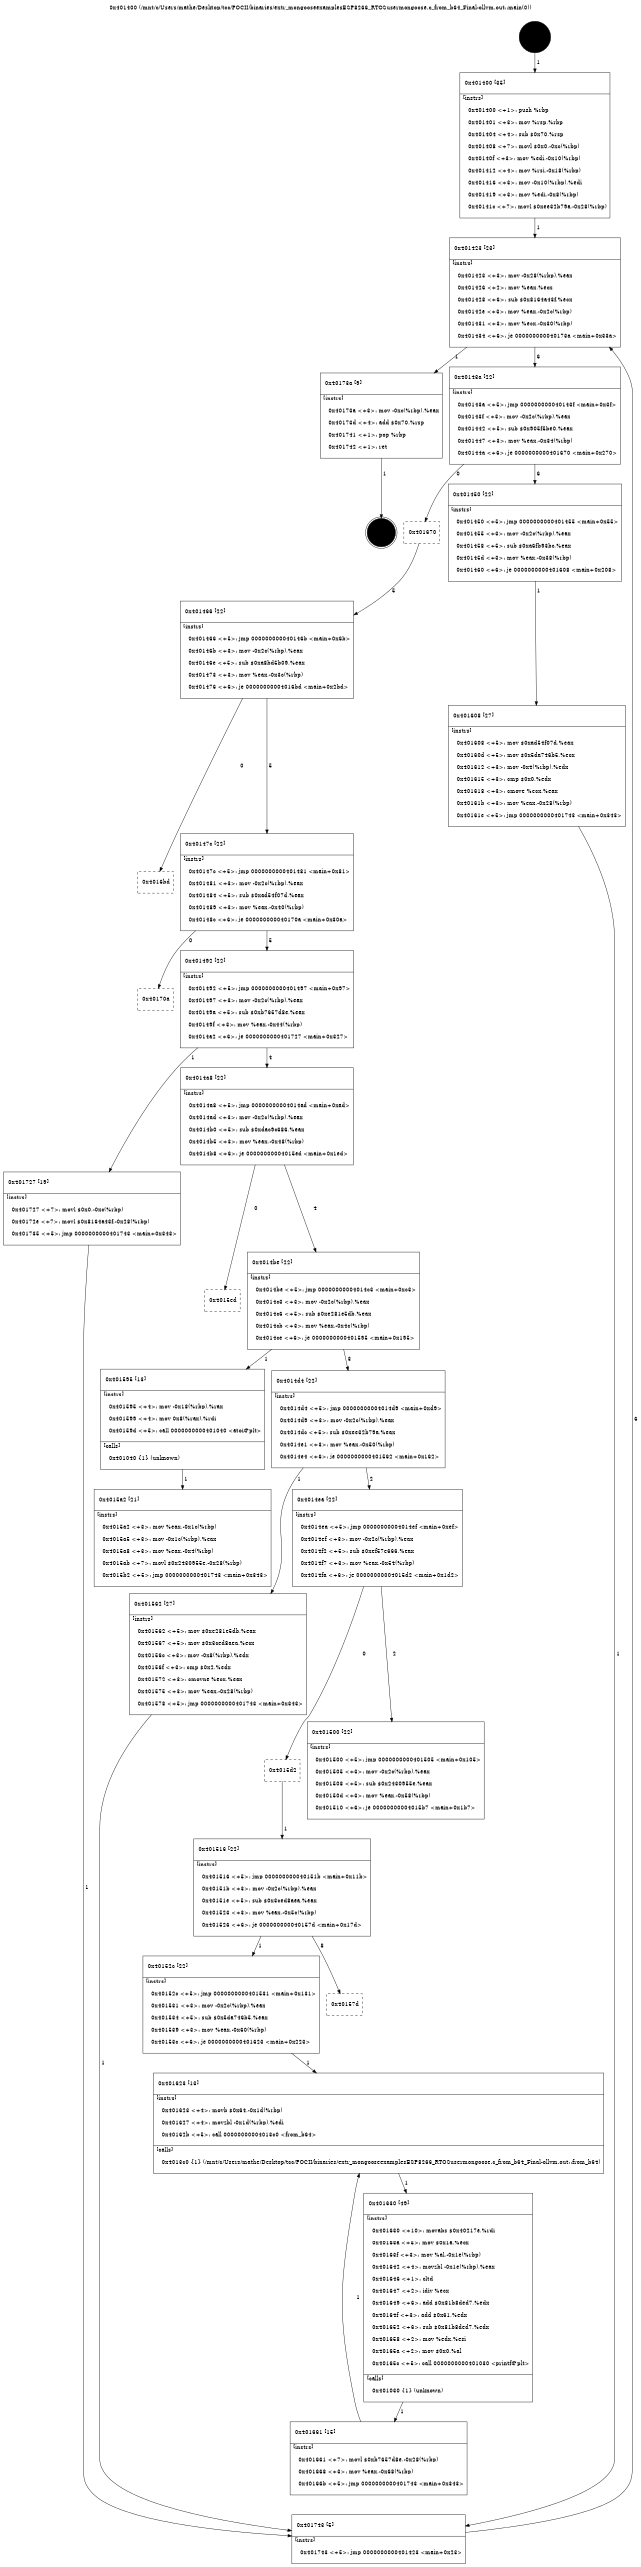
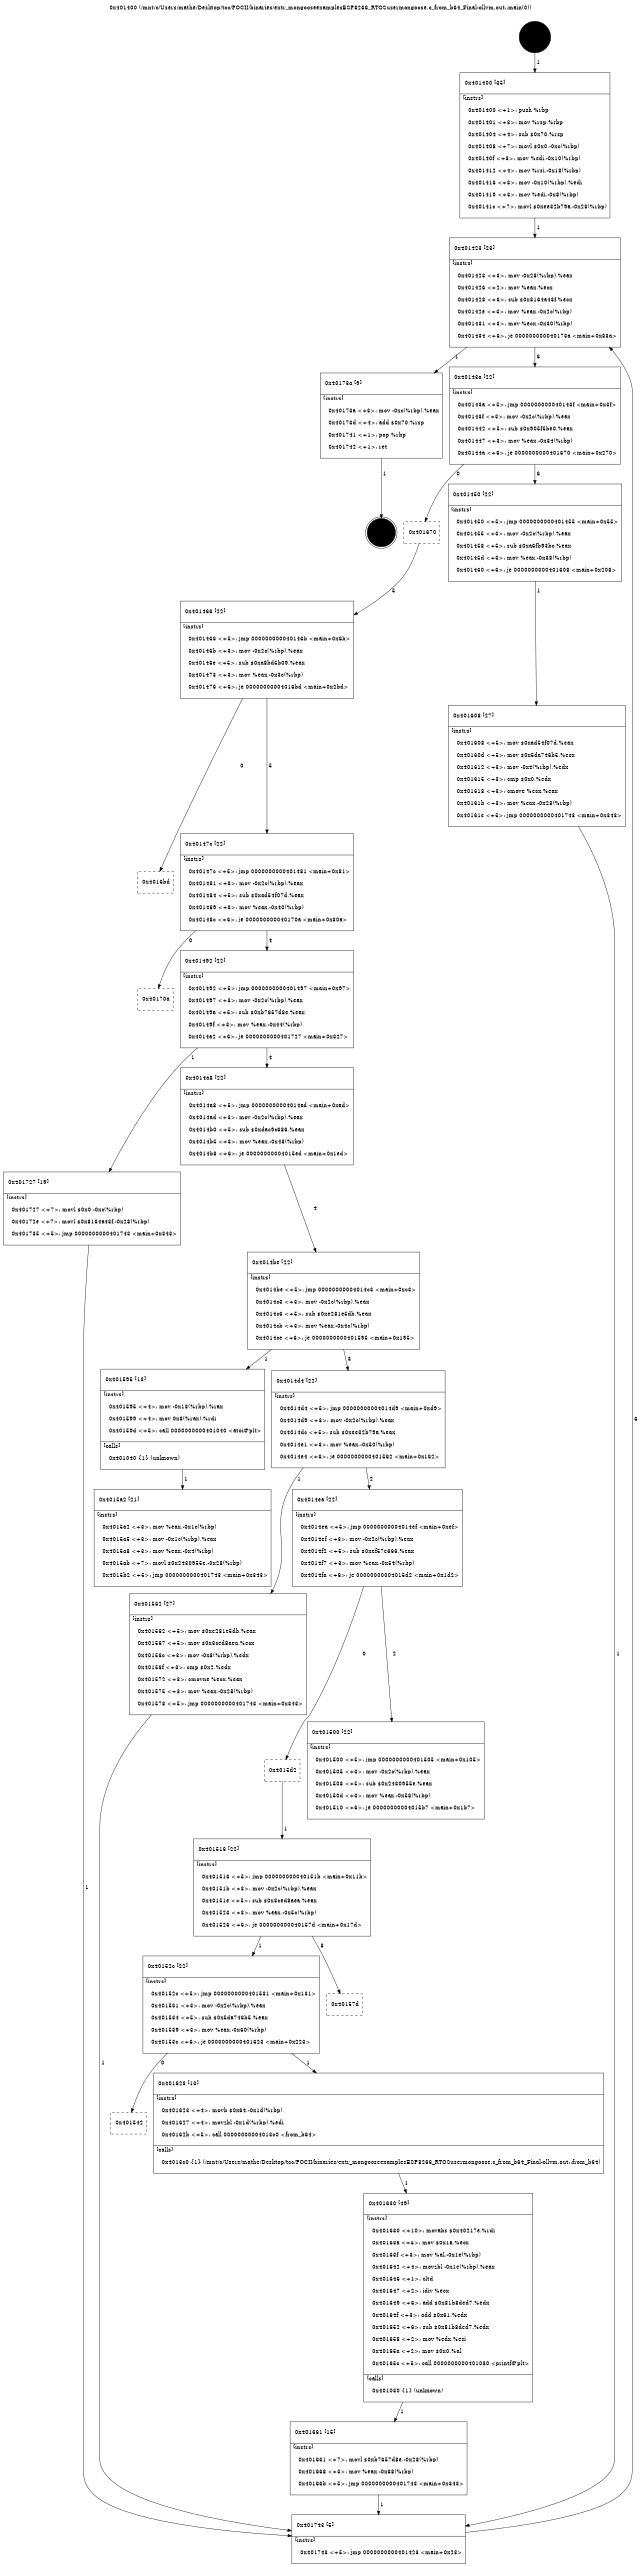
(270, 941) -> (270, 941)
(222, 1301) -> none
none -> (129, 2123)
(342, 2300) -> (379, 2503)
